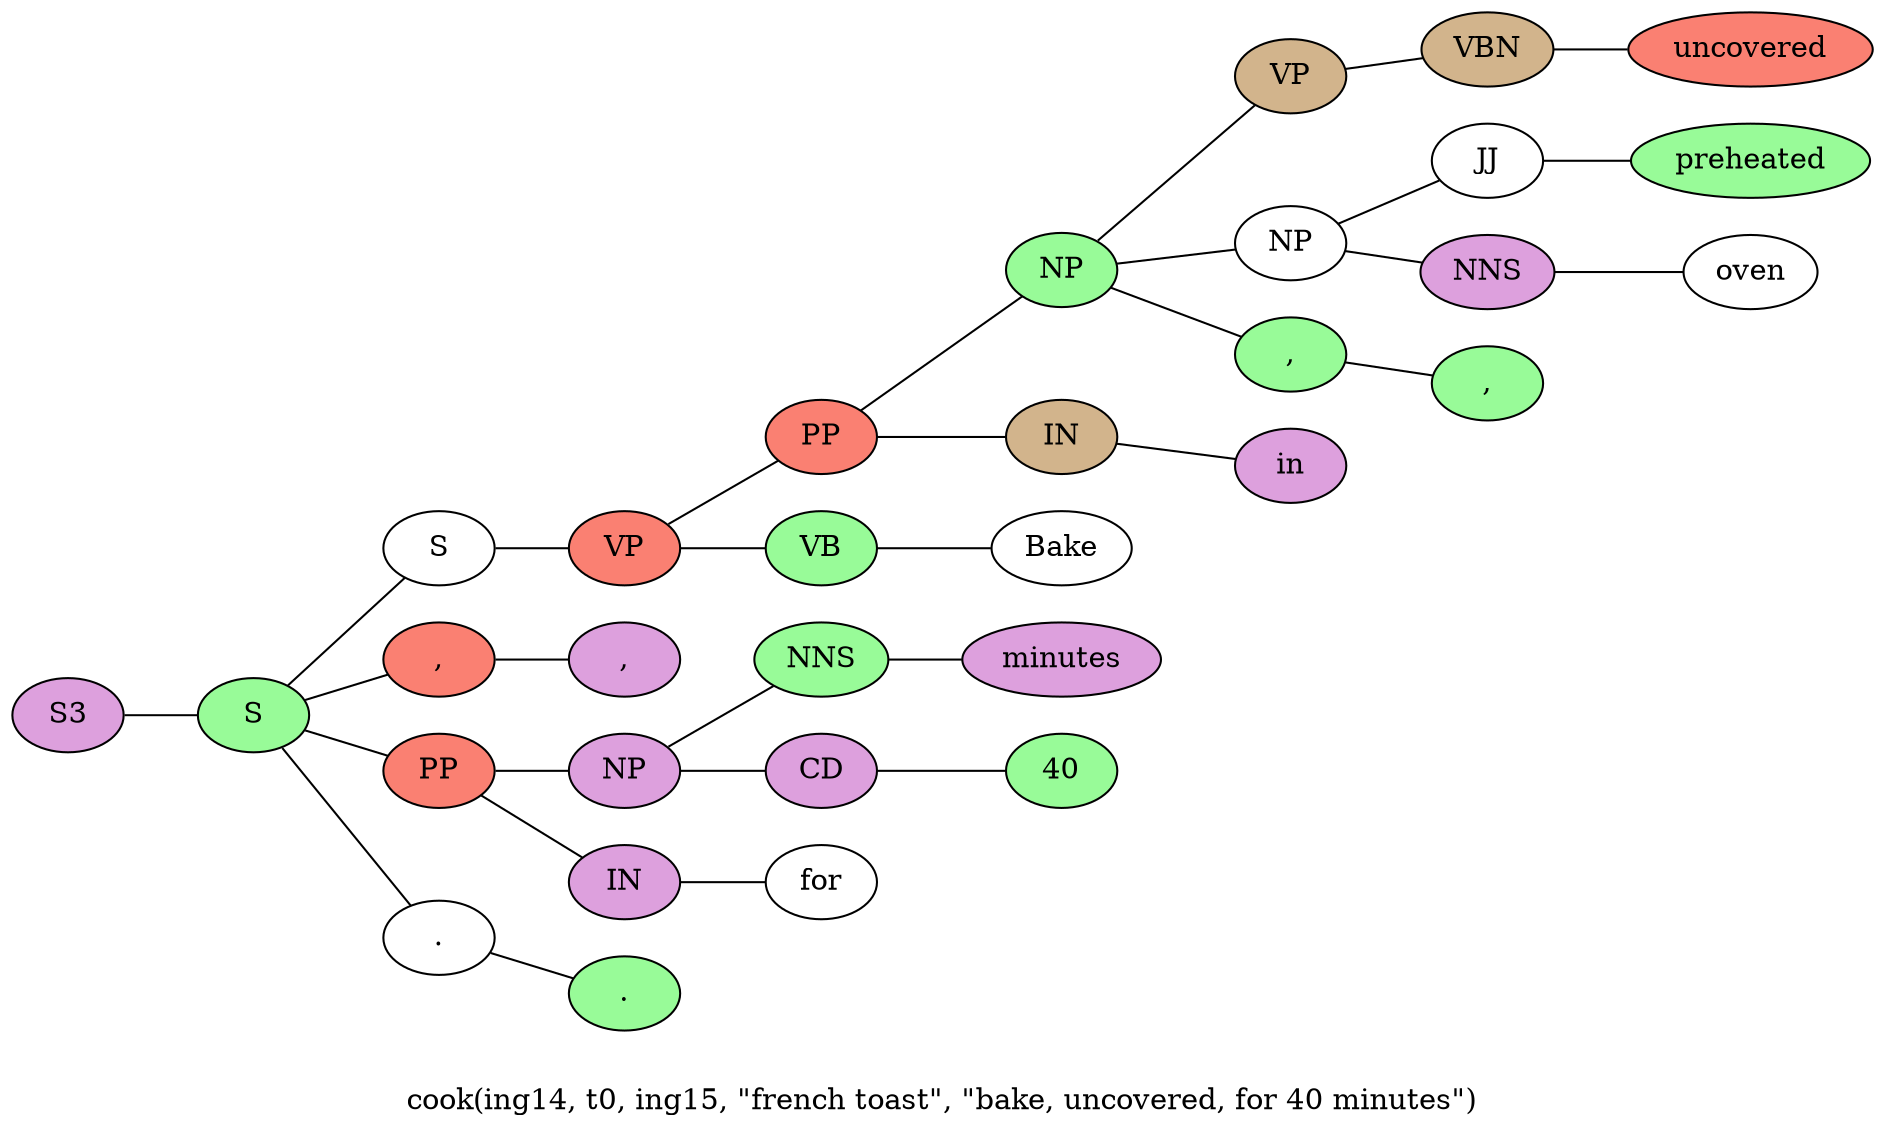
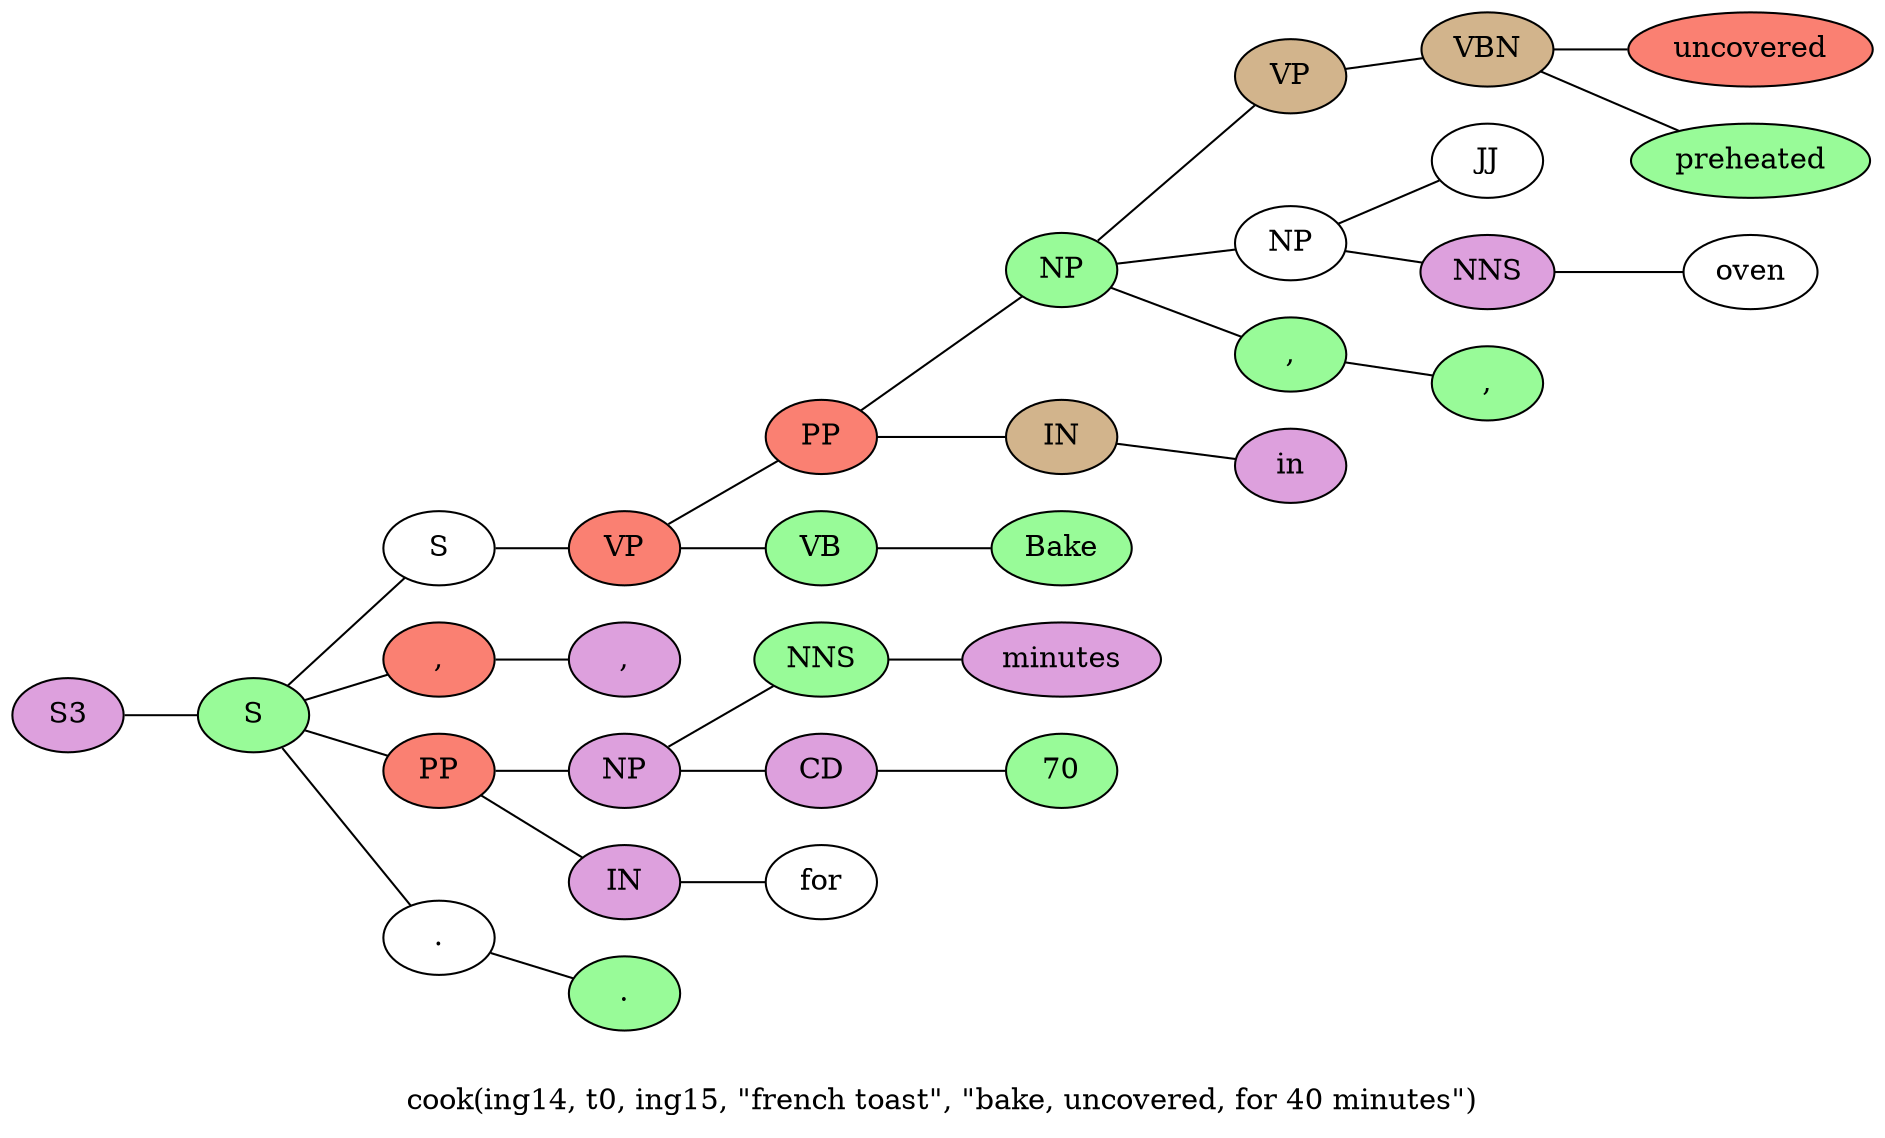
(1587, 161) -> (1610, 101)
(1062, 548) -> (1062, 548)
(1062, 771) -> (1062, 771)
